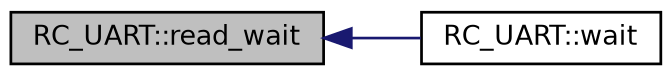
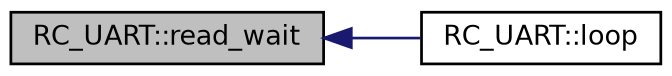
(541, 38) -> (541, 38)
